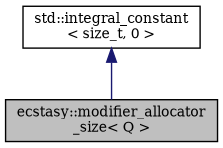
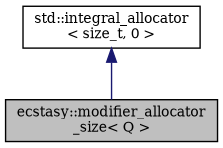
(112, 27) -> (112, 27)
